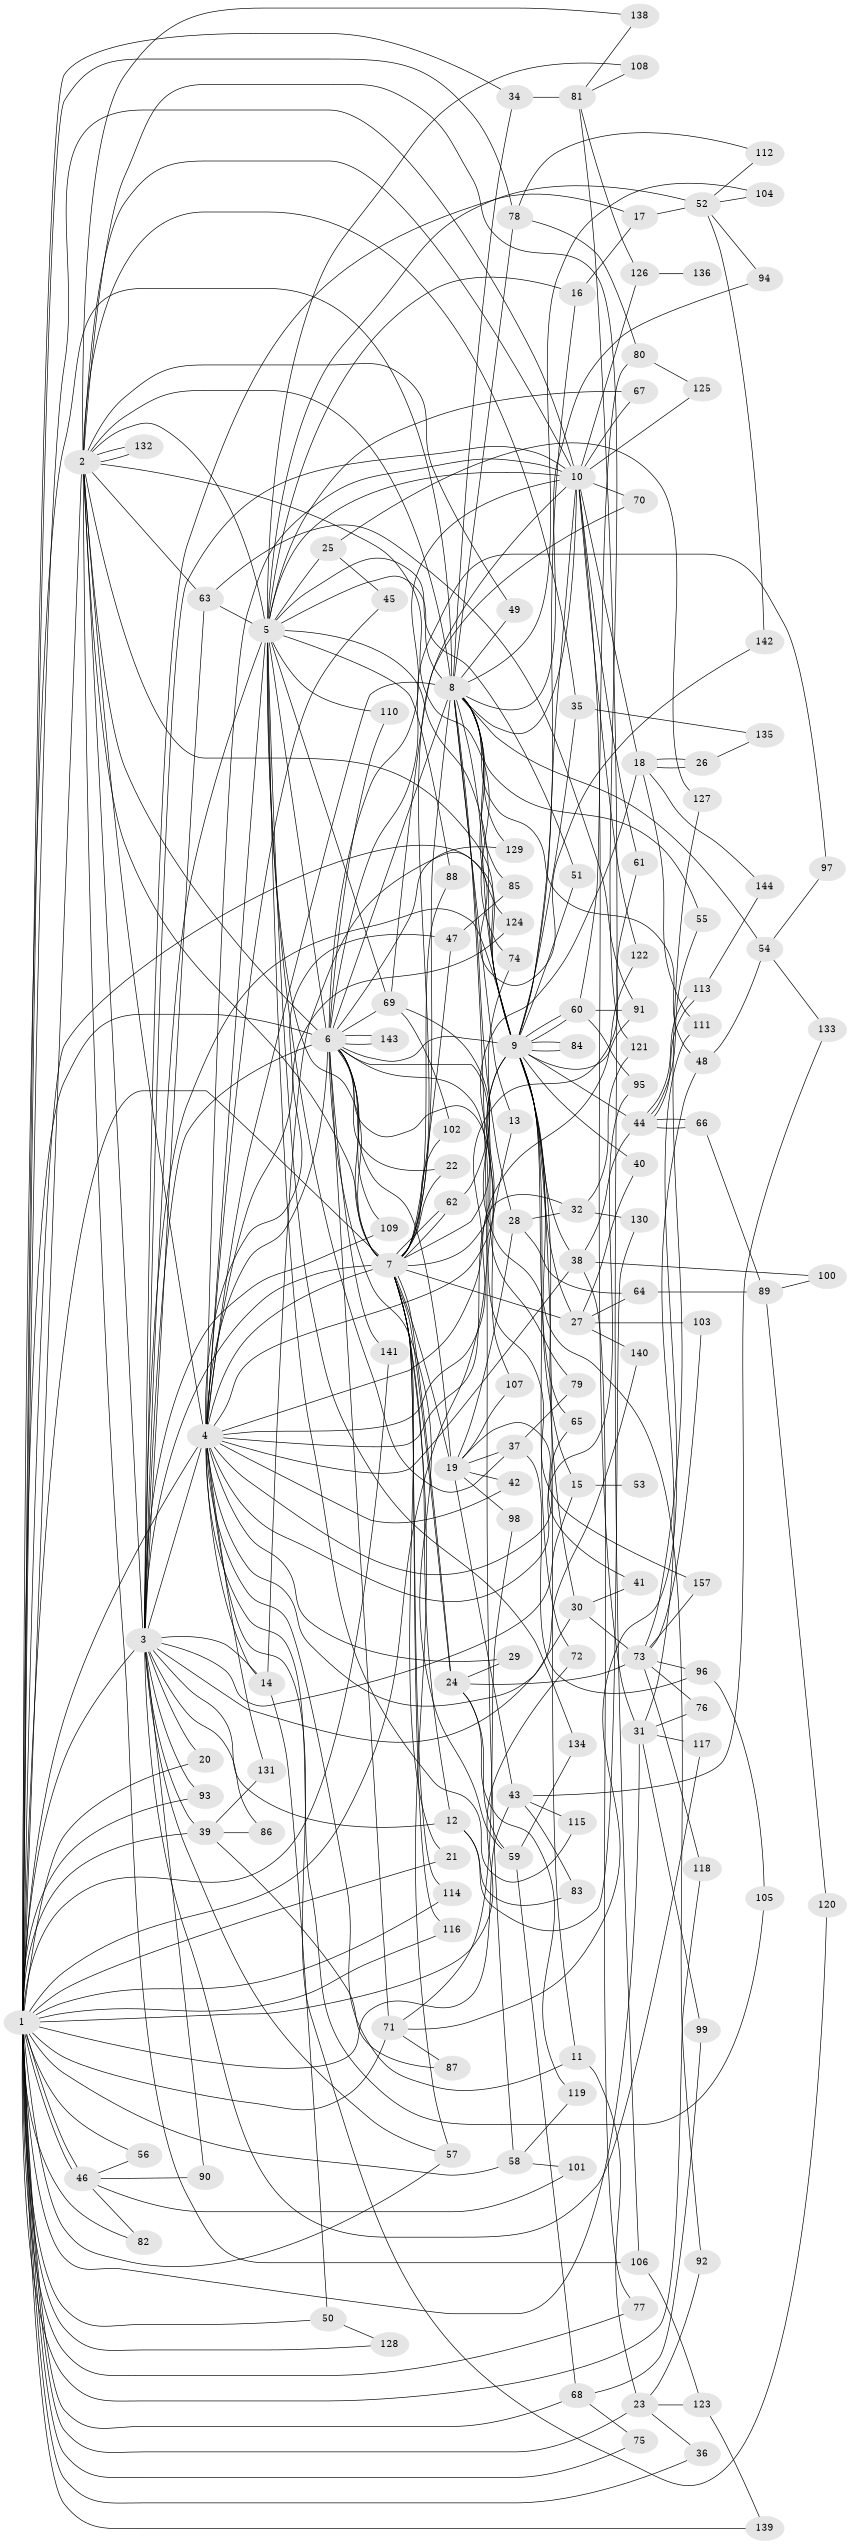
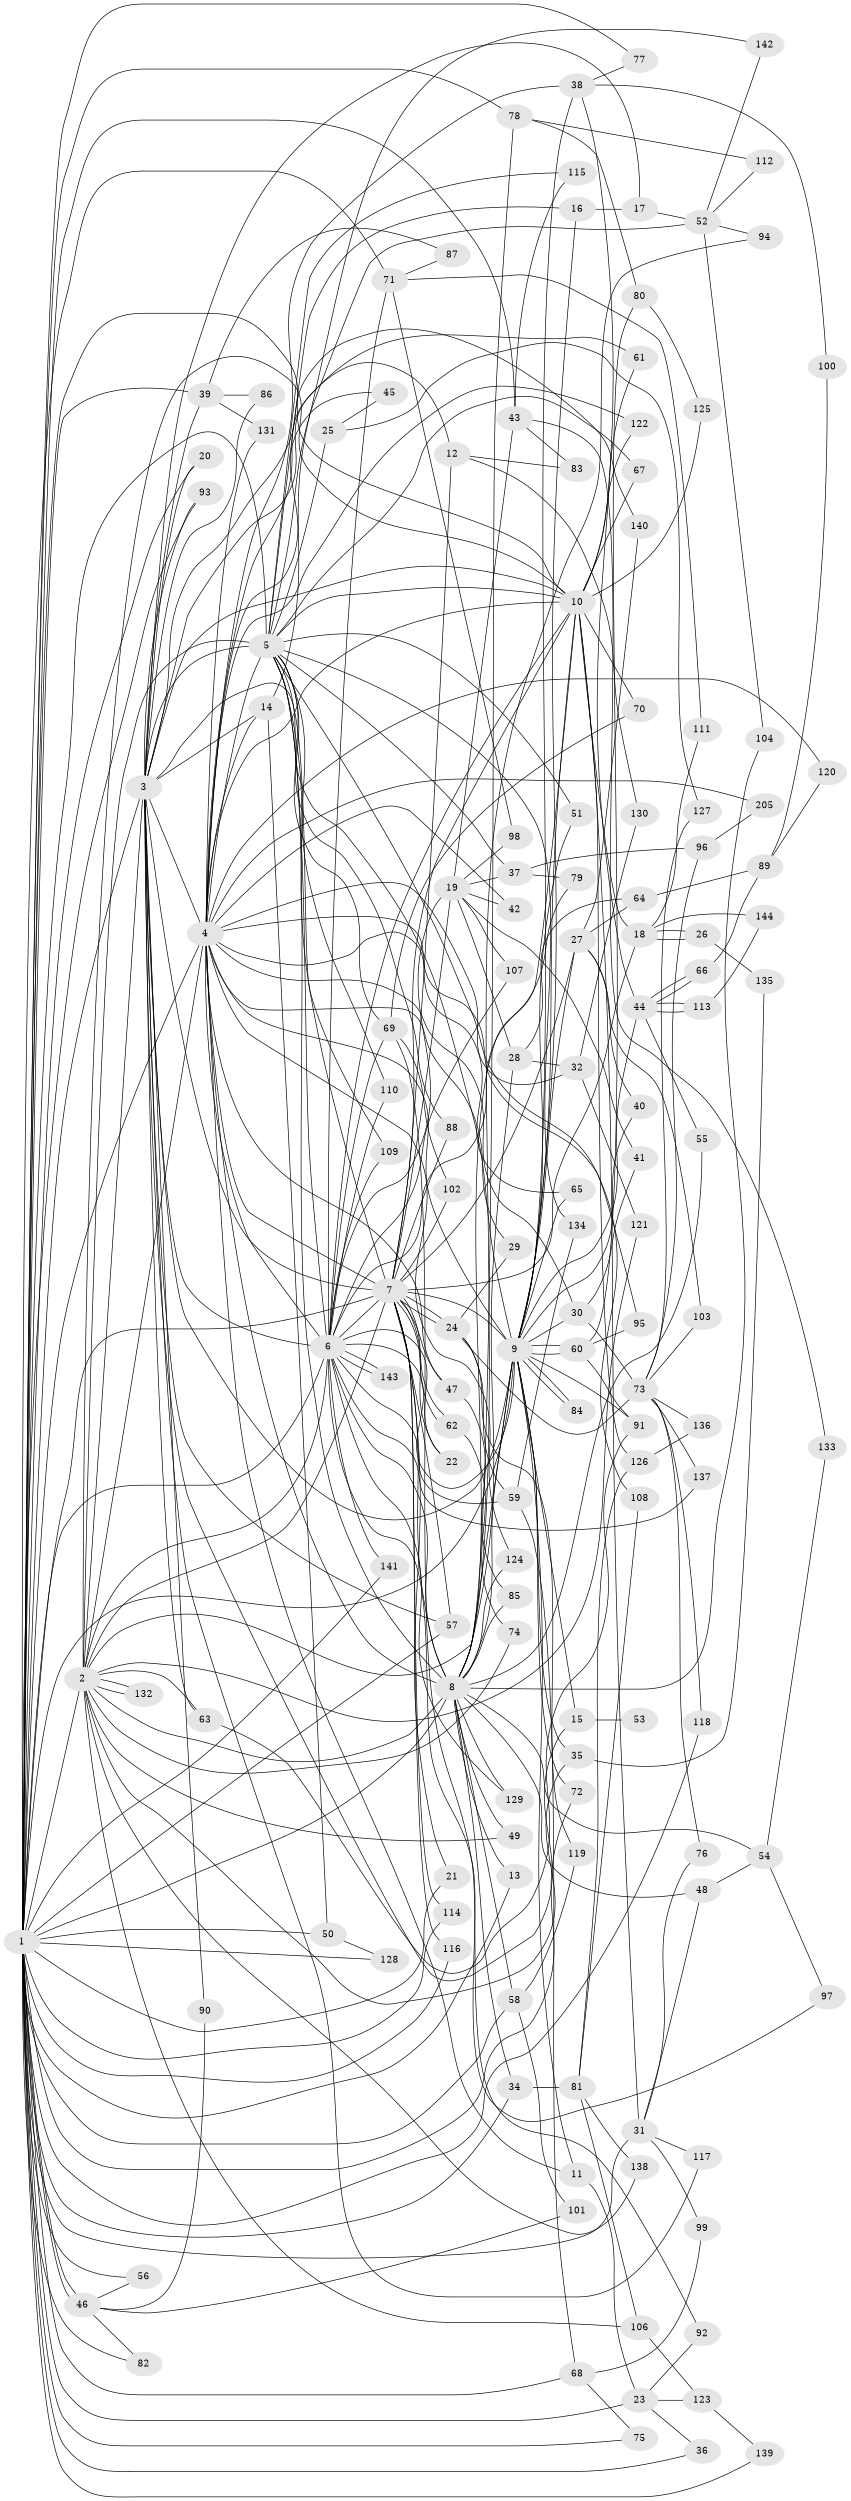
(236, 615) -> (45, 1042)
none -> (671, 1408)
(702, 1584) -> (702, 1478)
(765, 1898) -> (765, 806)
